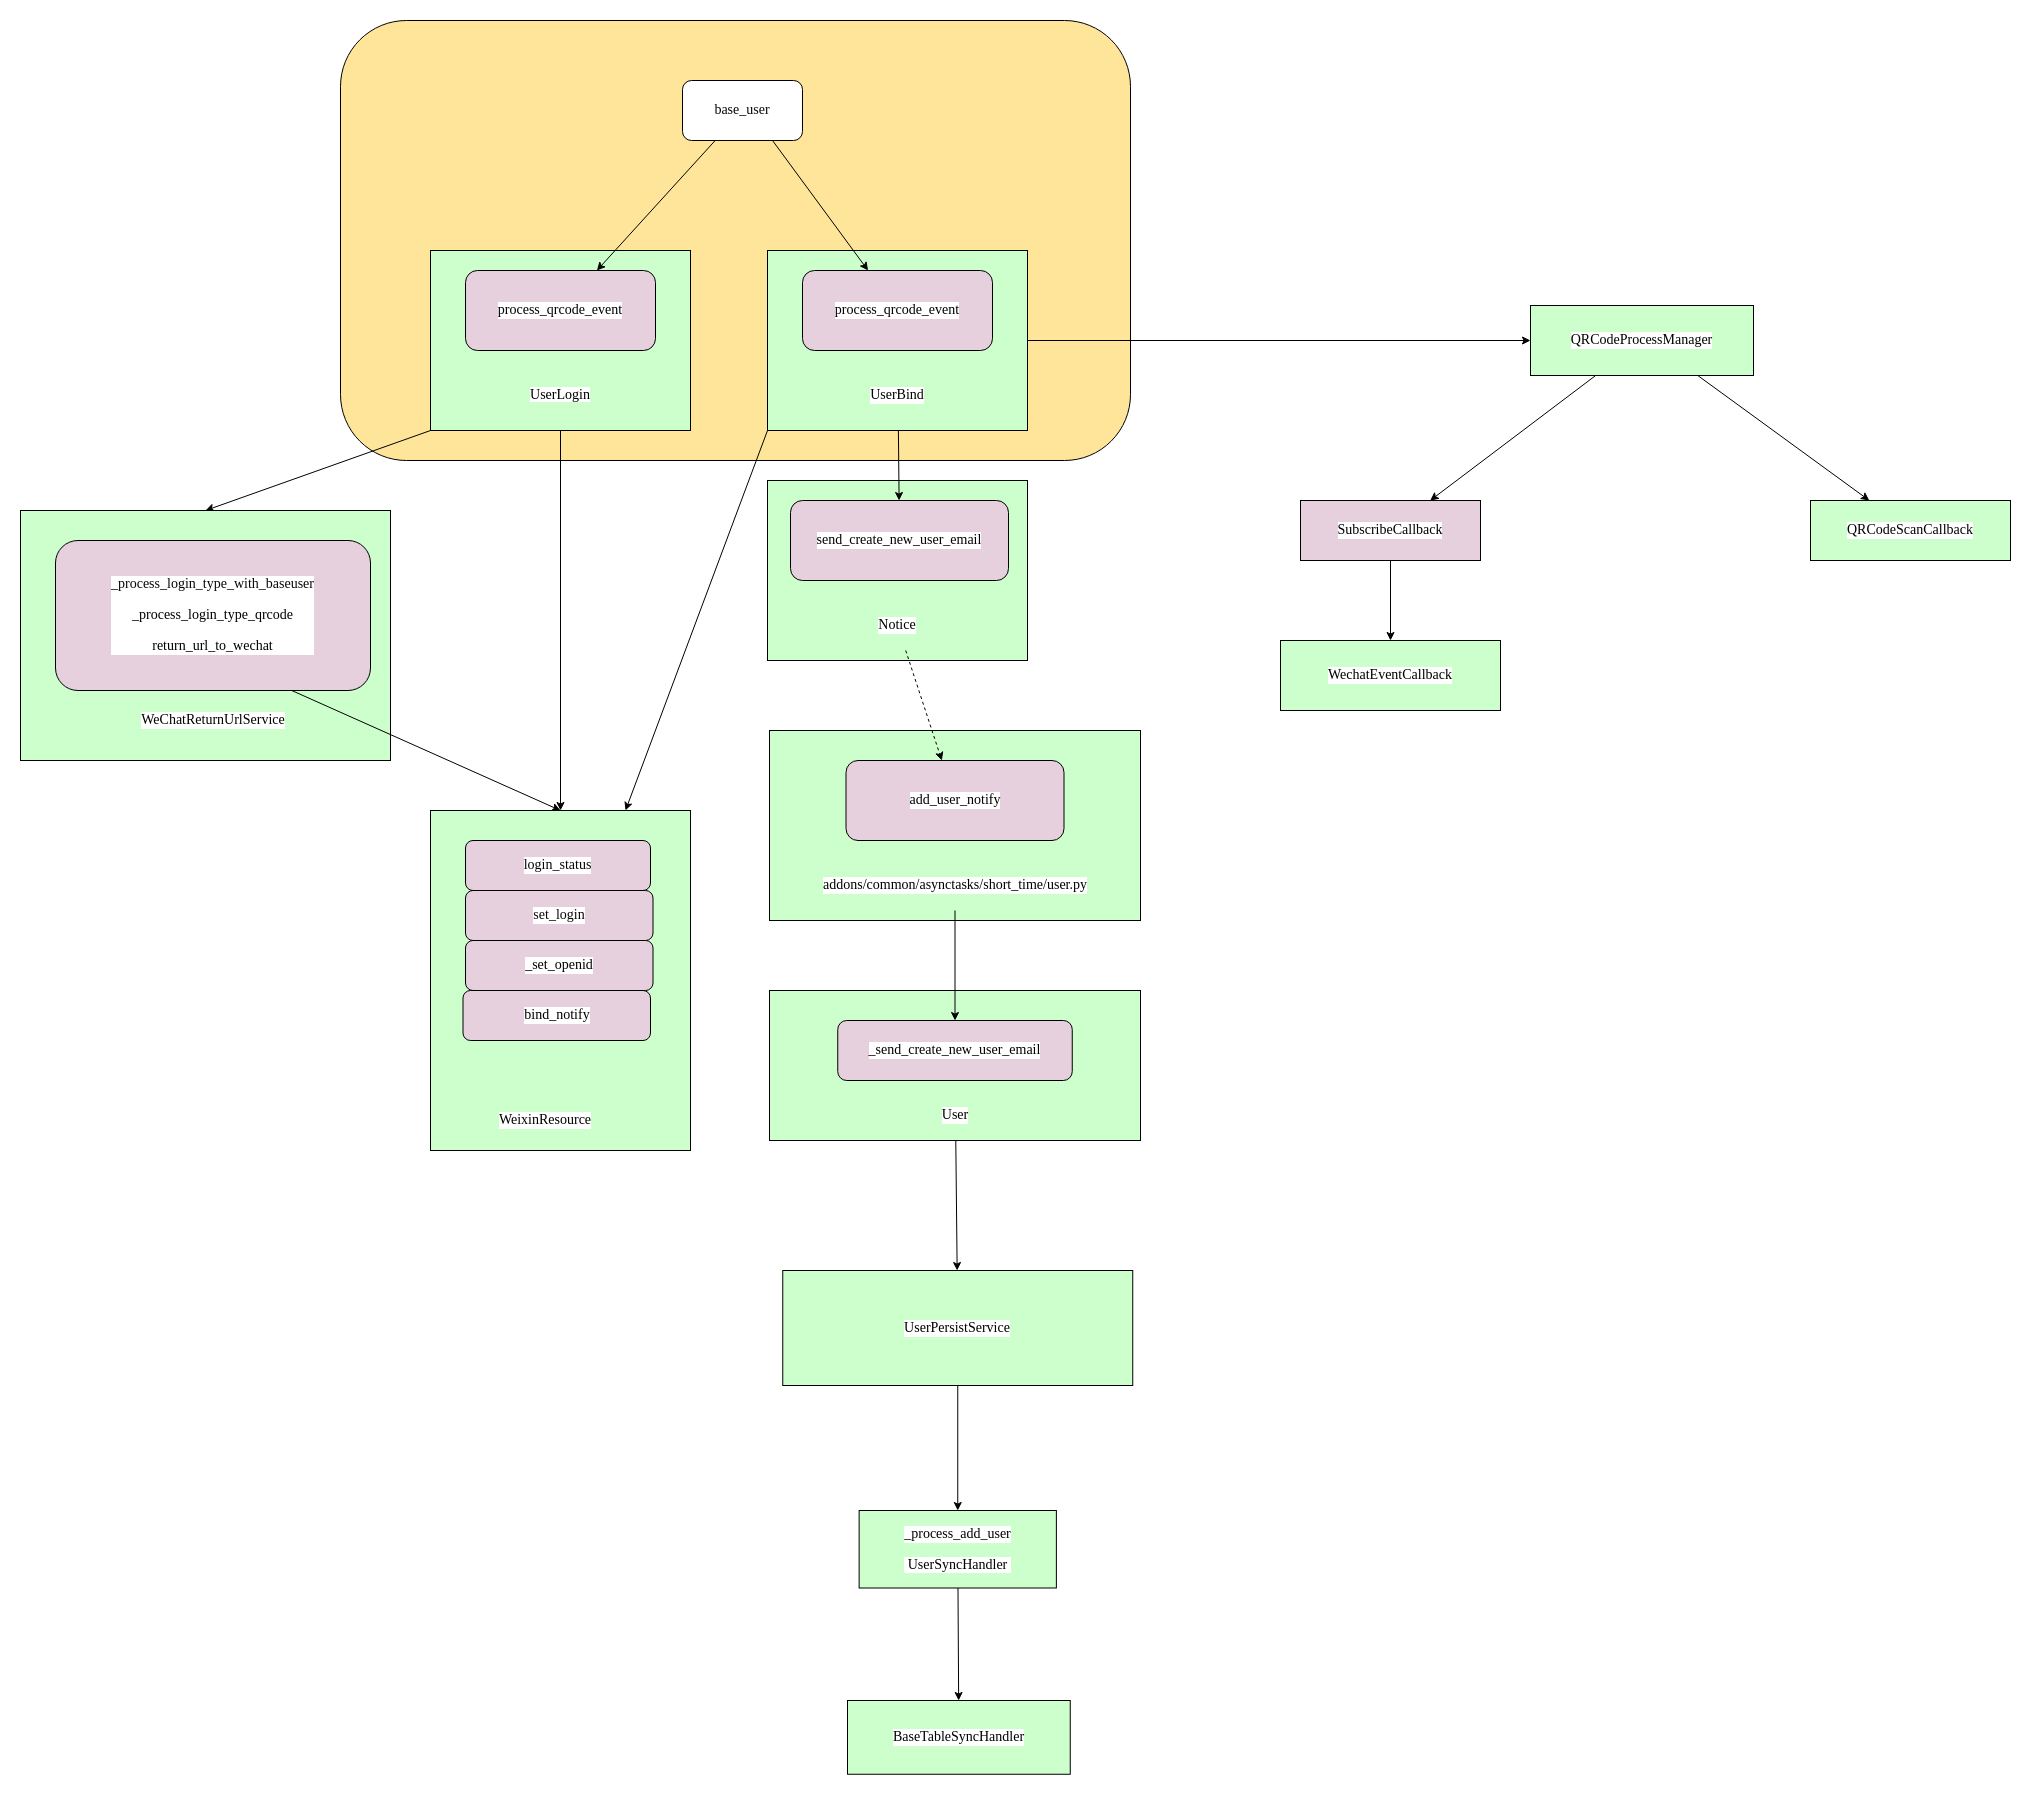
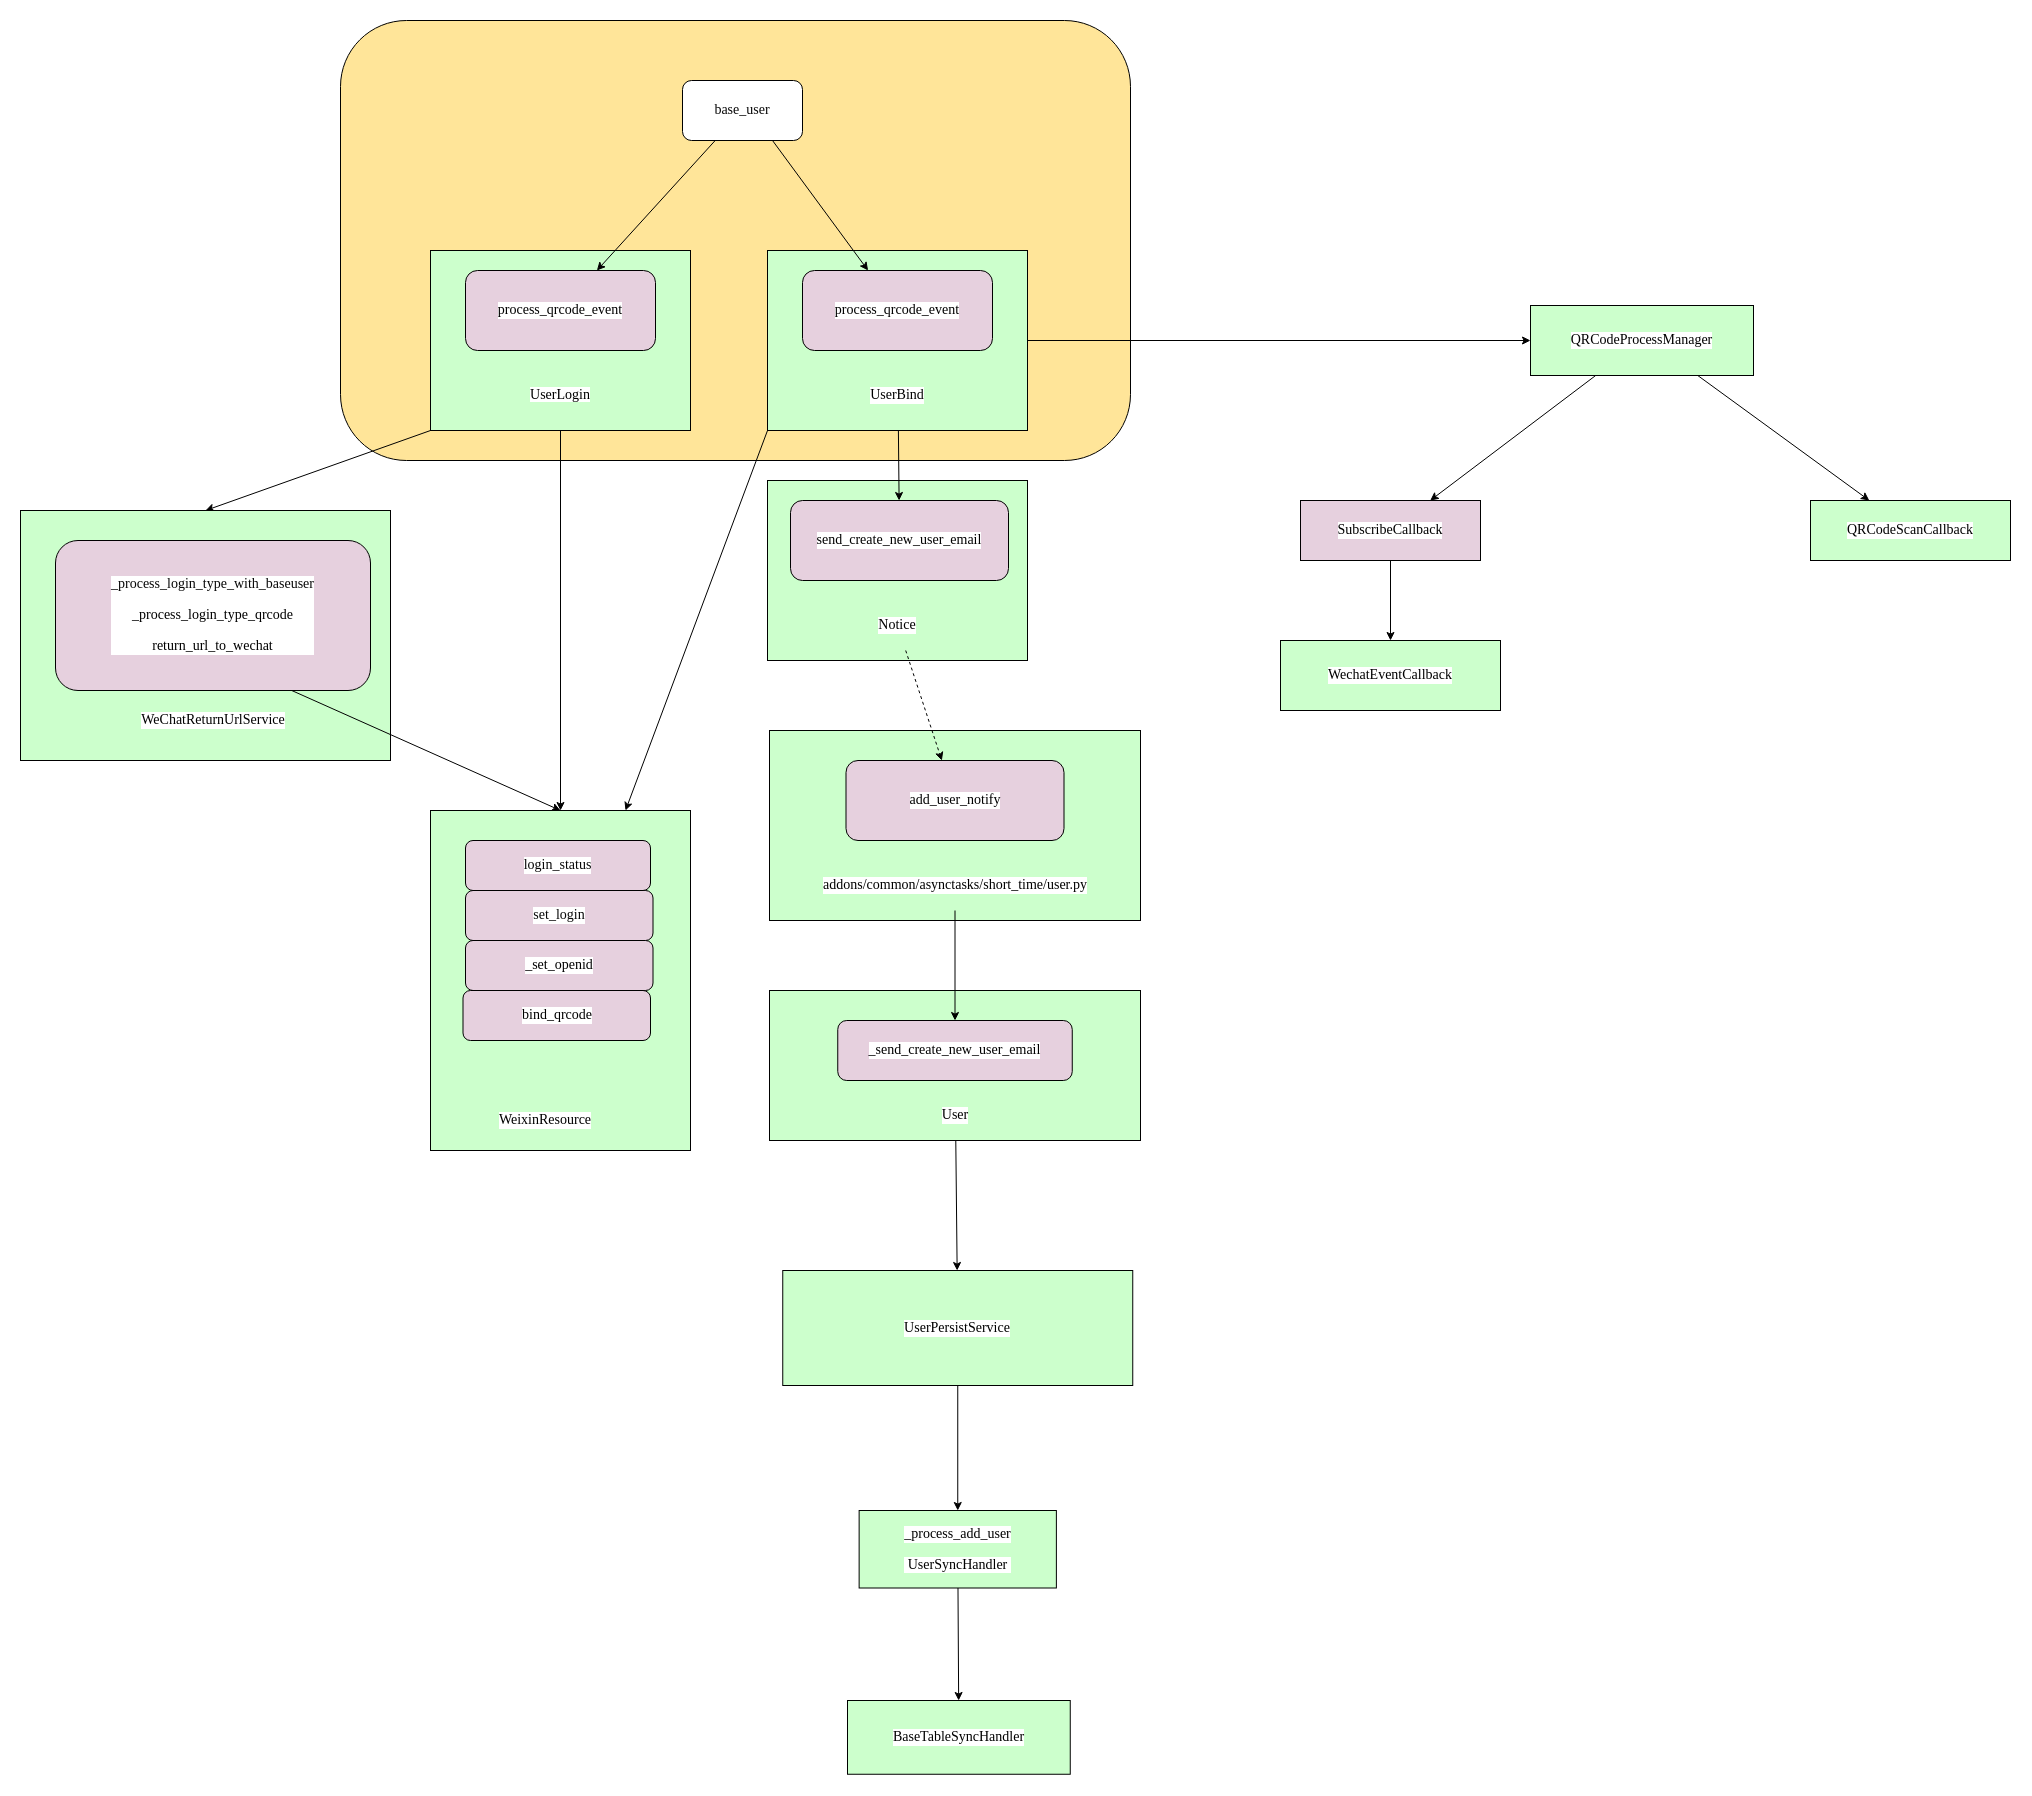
(558, 1016) -> (558, 1016)
